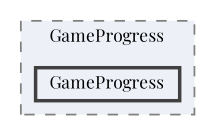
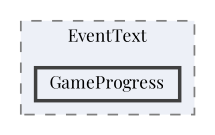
(108, 37) -> (108, 37)
